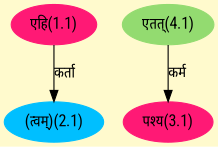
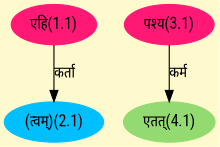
(168, 68) -> (169, 68)
